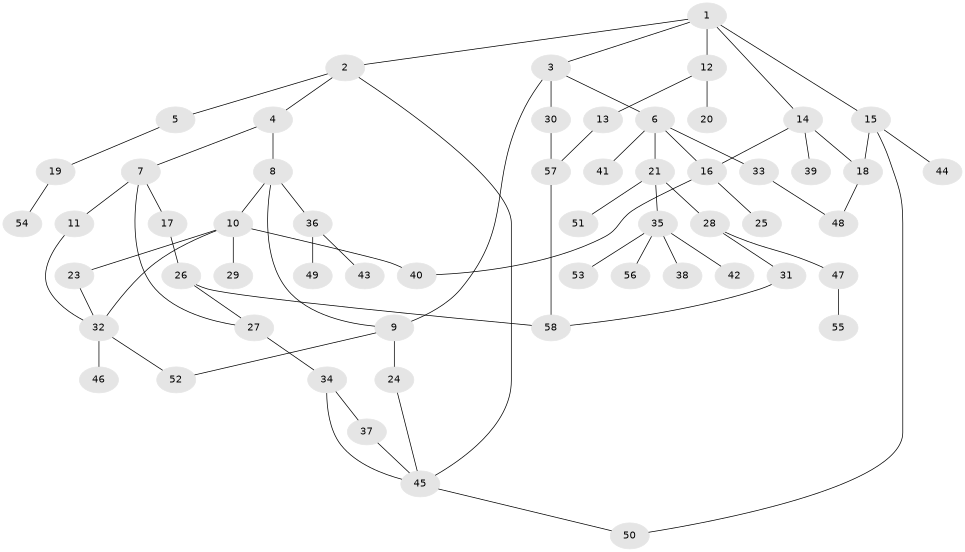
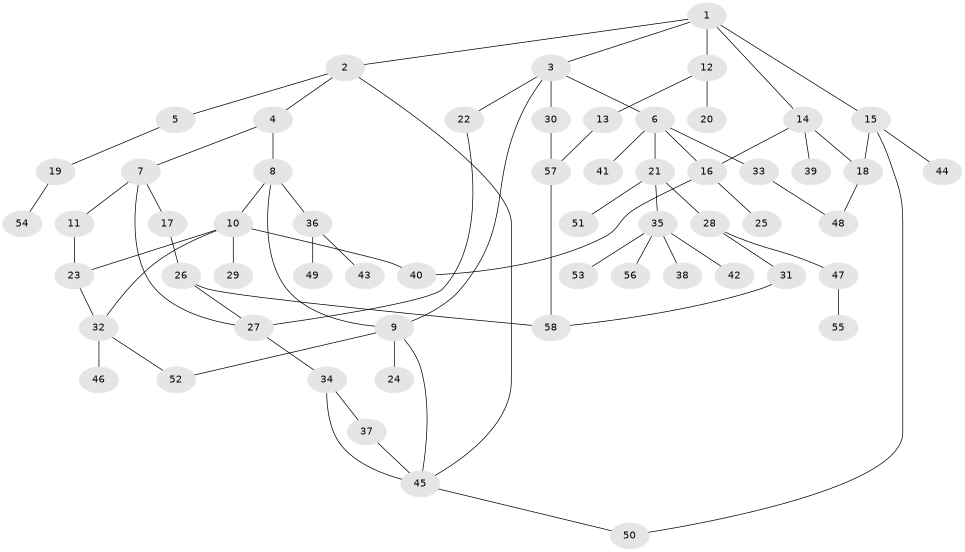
none -> (464, 120)
(47, 283) -> (74, 250)
(407, 432) -> (426, 403)
